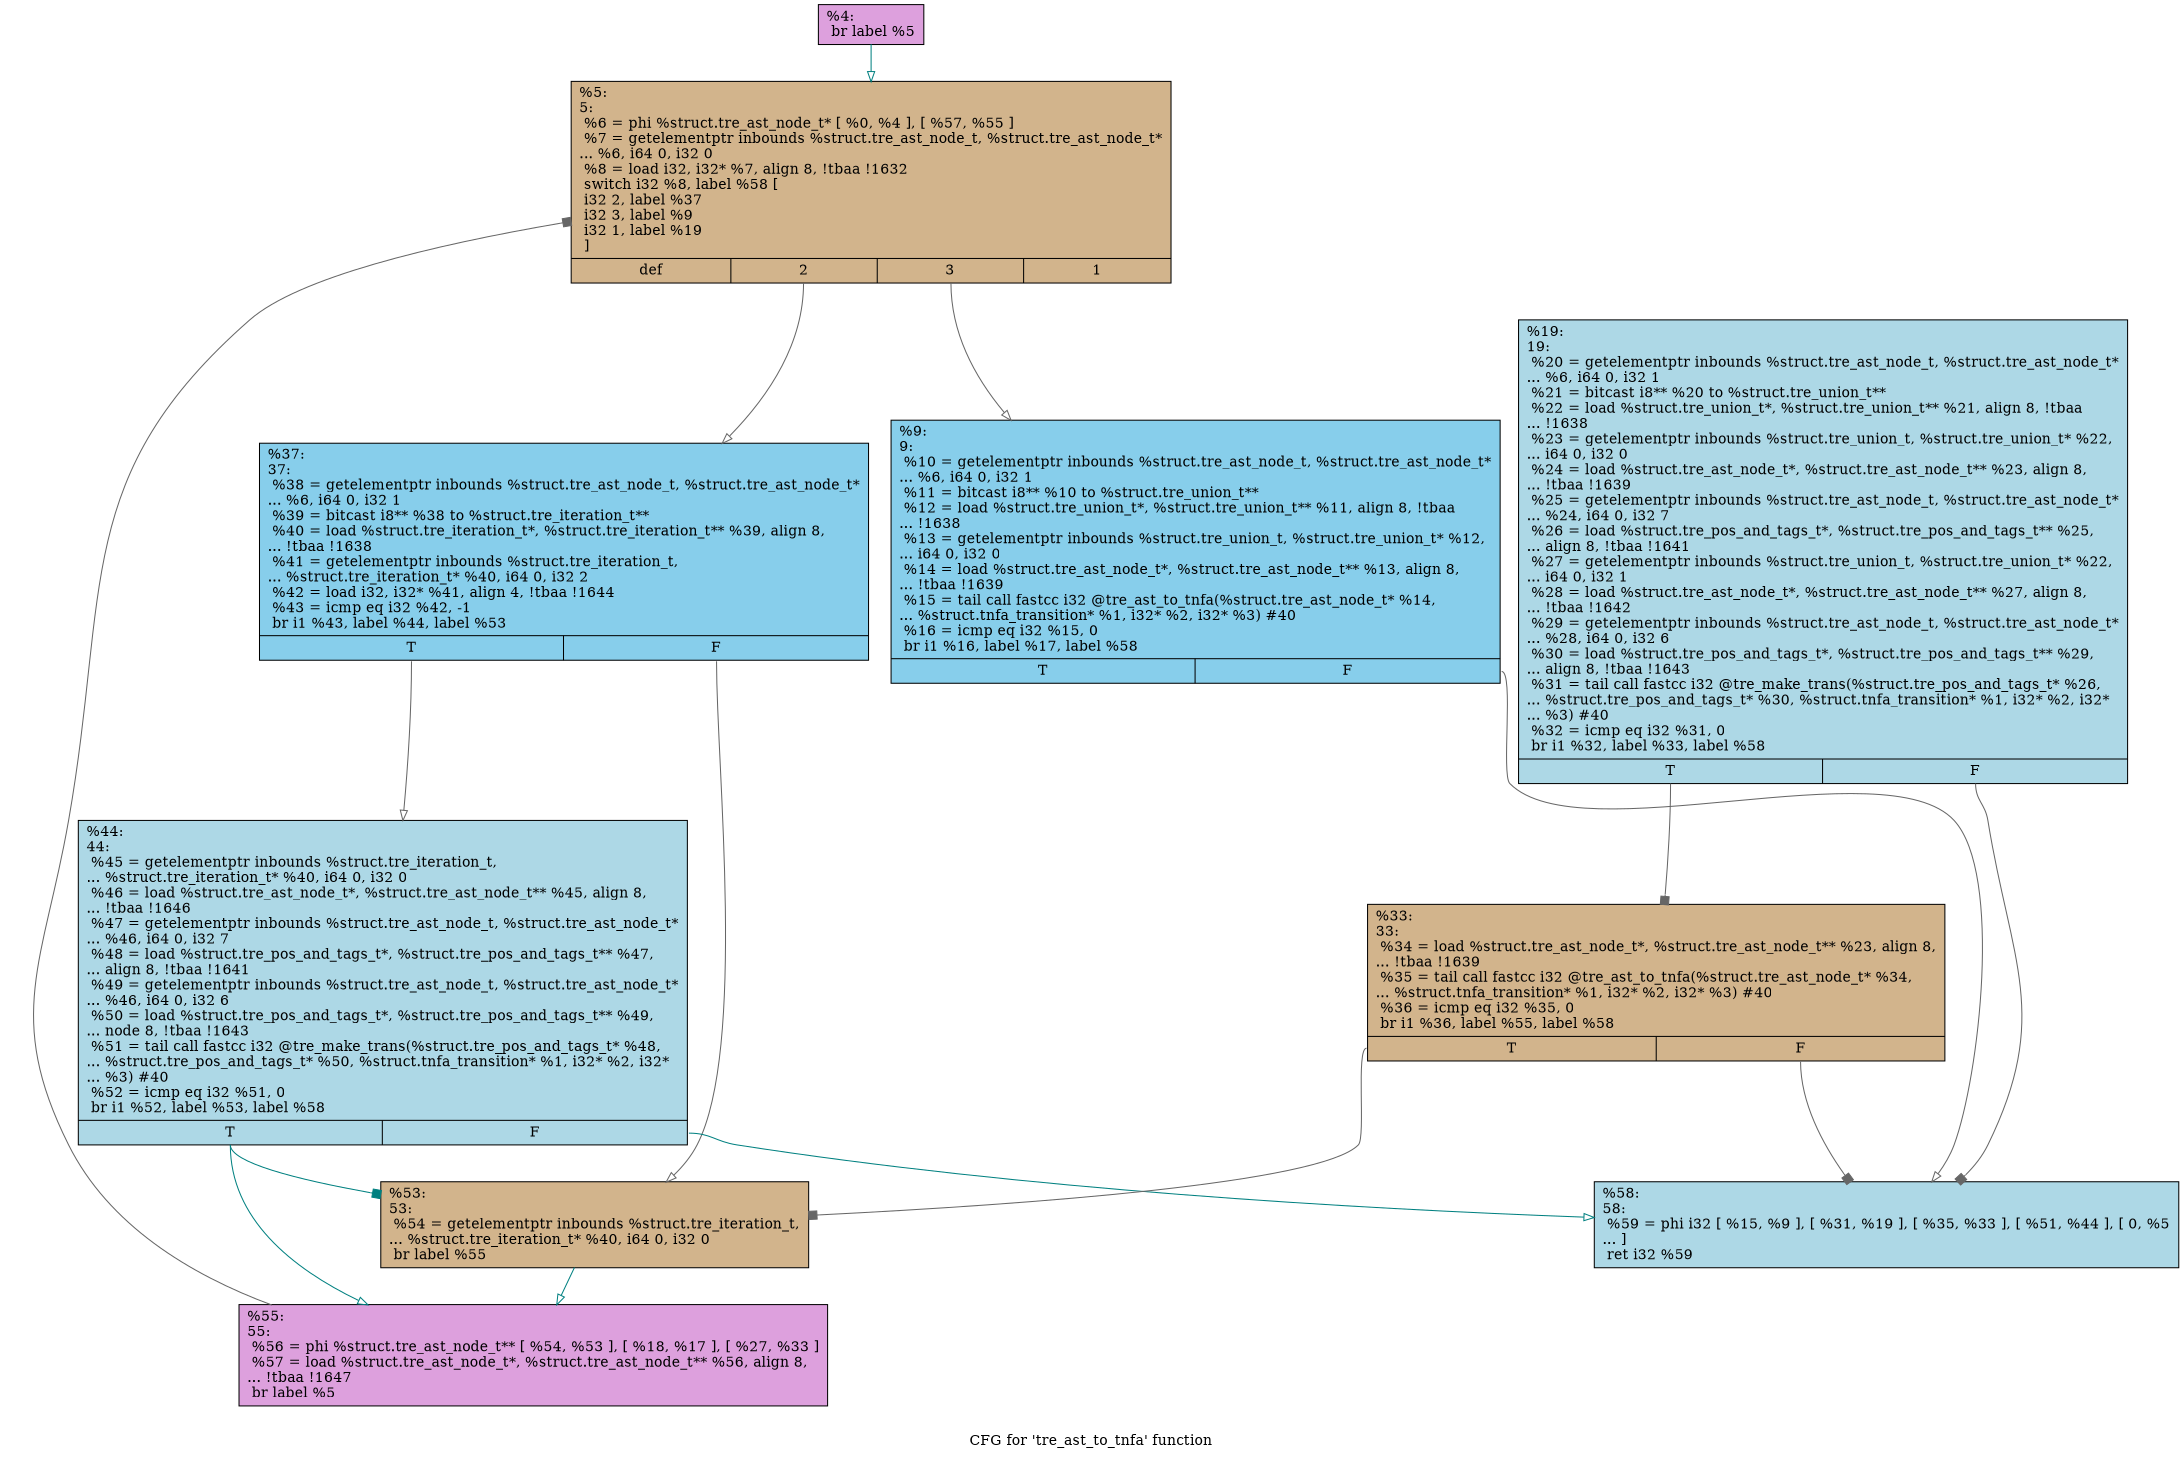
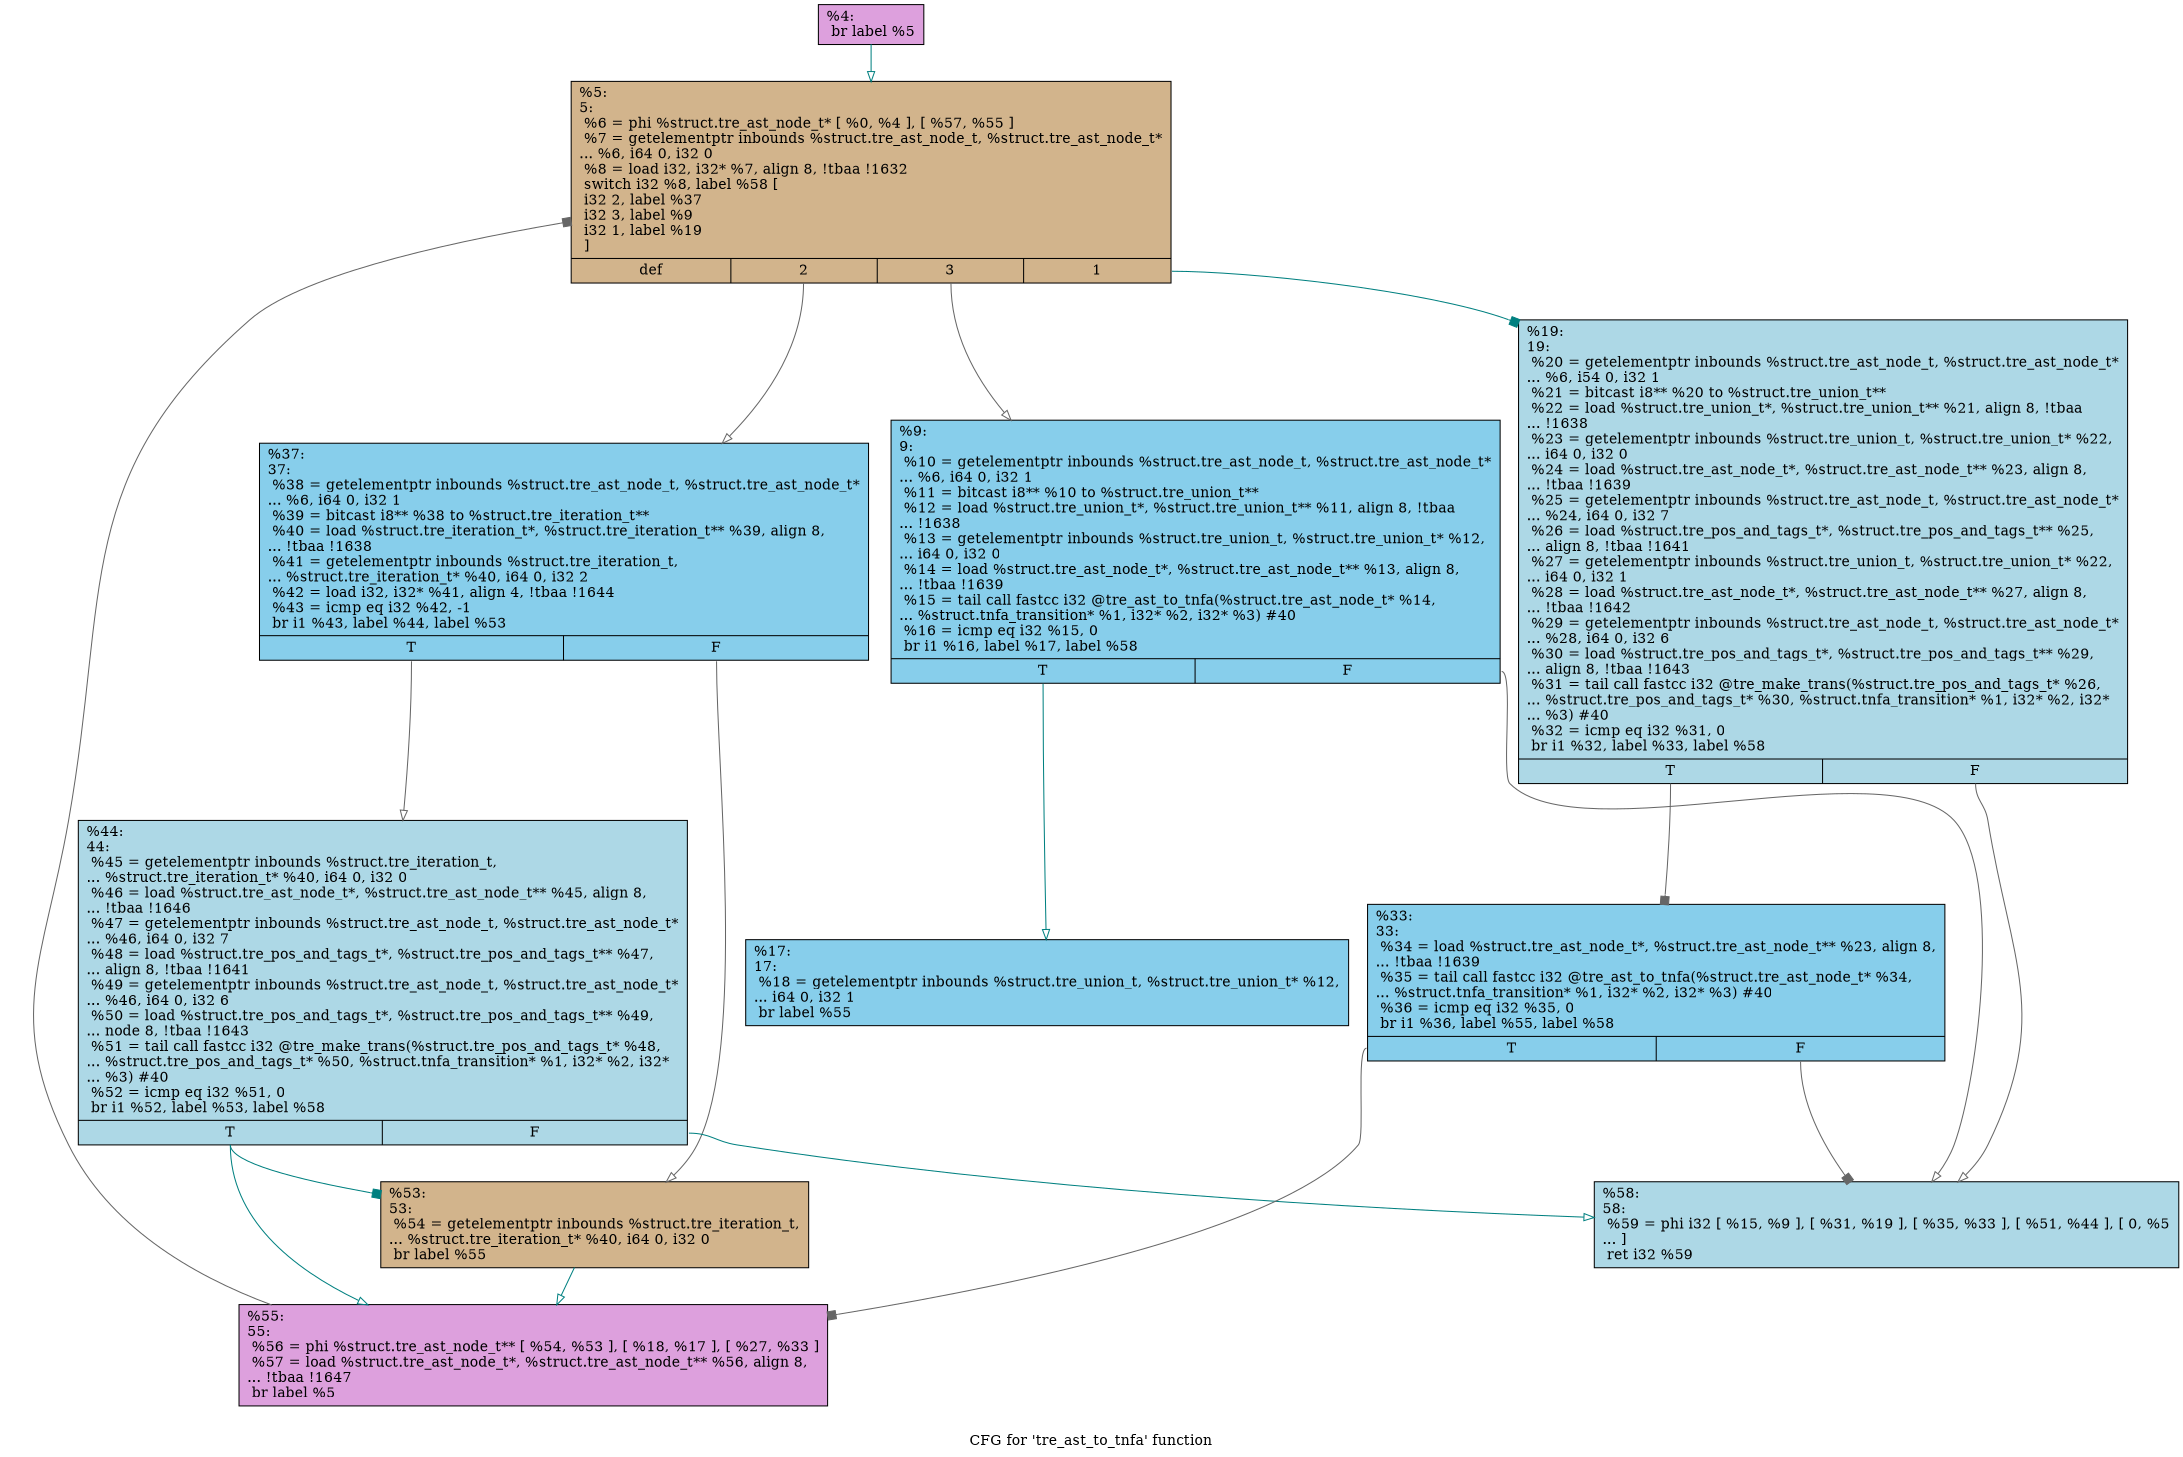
none -> (1342, 285)
(1594, 378) -> (1594, 378)
none -> (1047, 983)
(1656, 983) -> (1656, 983)
(2020, 983) -> (2020, 983)
(1109, 1195) -> (1156, 1245)
